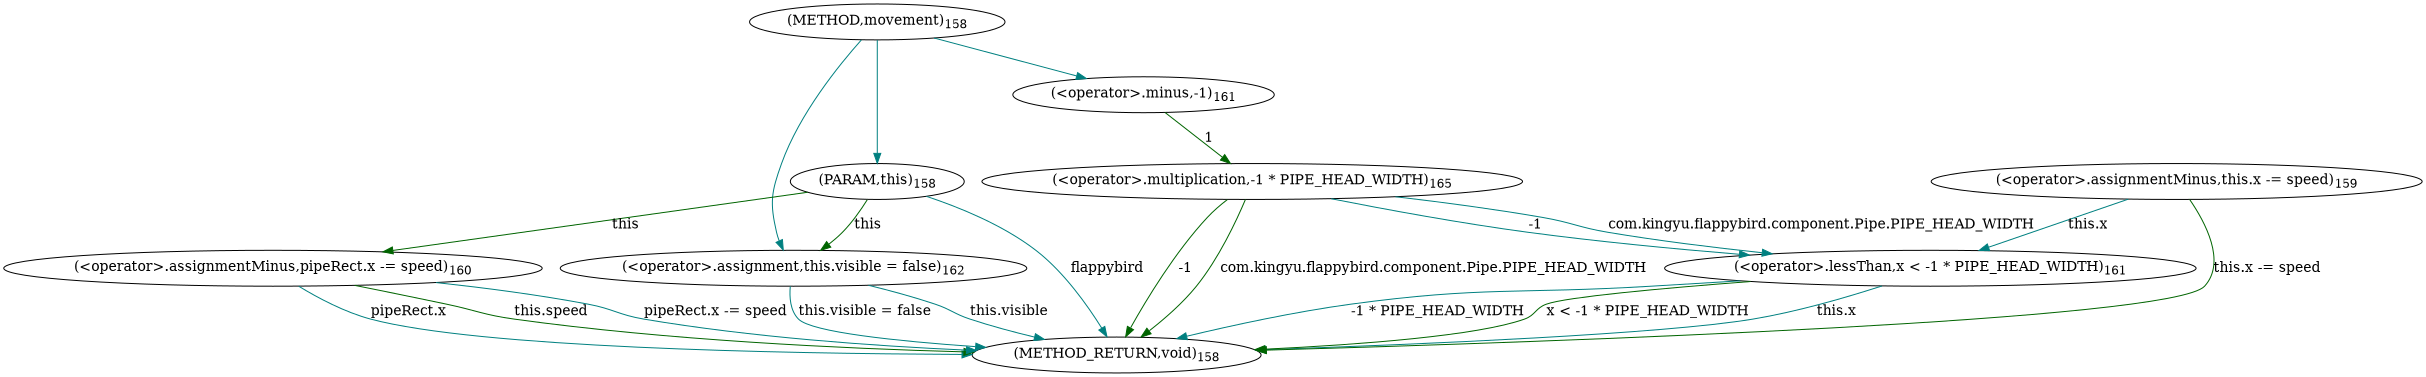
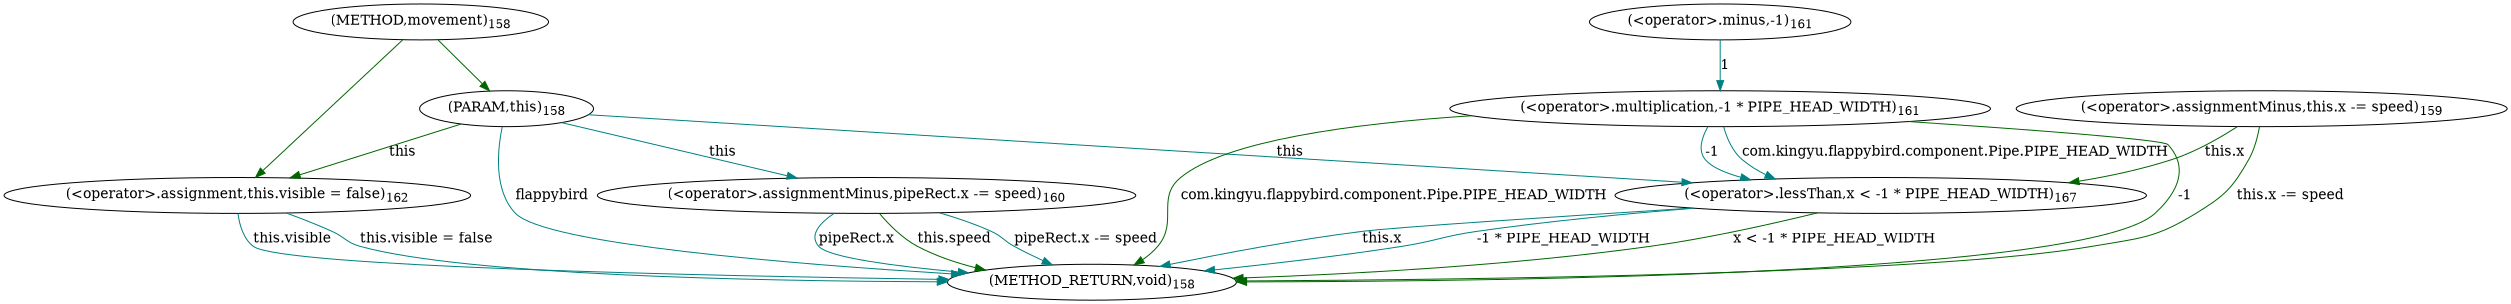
(1005, 57) -> none
(877, 97) -> (460, 62)
(796, 132) -> (333, 105)
(1194, 135) -> (1720, 60)
none -> (1135, 148)
(1441, 180) -> (1909, 107)
(600, 221) -> (674, 149)
(2058, 223) -> (2162, 163)
(2115, 267) -> (2066, 194)
